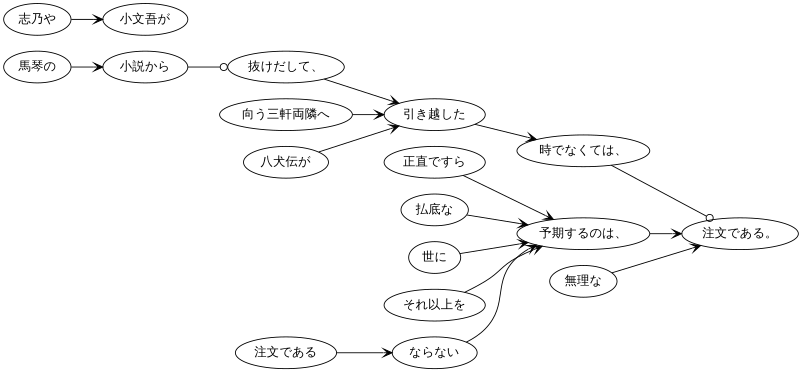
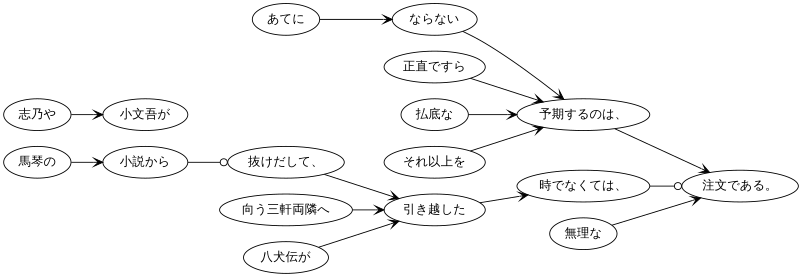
(435, 258) -> none
(286, 353) -> (286, 19)
